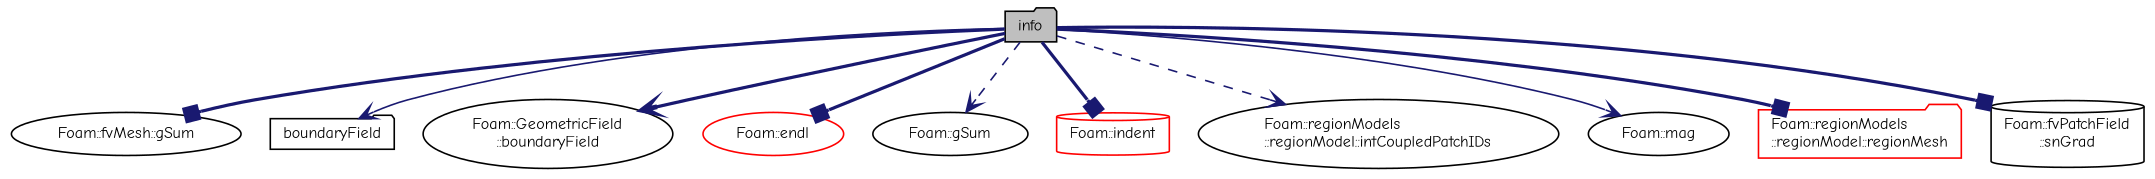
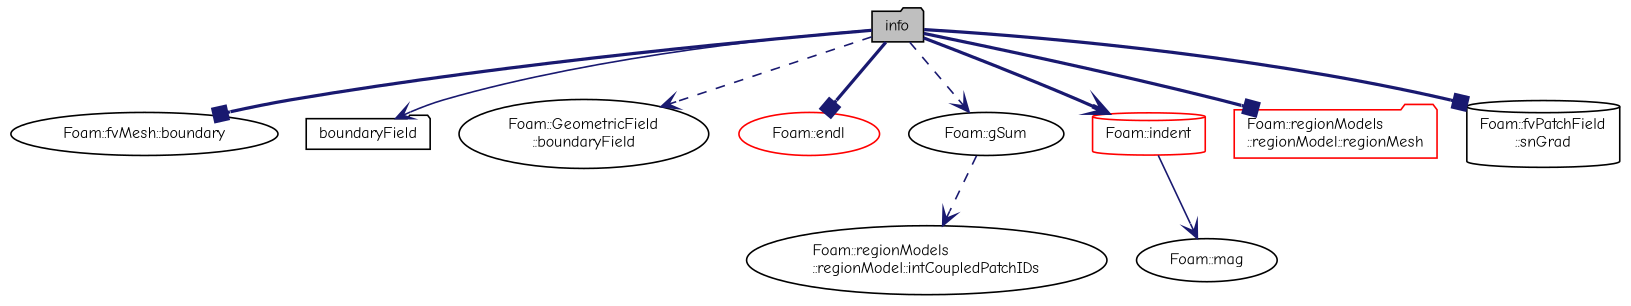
(1361, 59) -> (1174, 189)
(1163, 68) -> (963, 183)
(830, 69) -> (774, 69)
(1065, 71) -> (1009, 71)
(126, 134) -> (144, 134)
